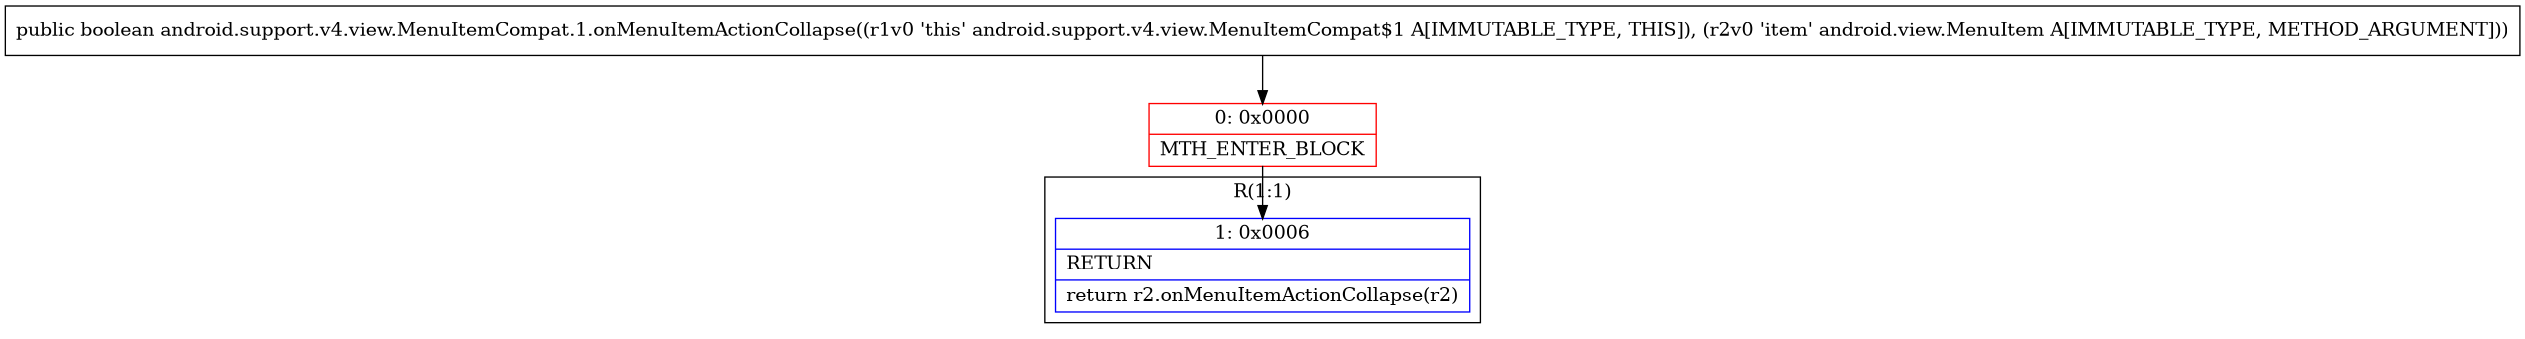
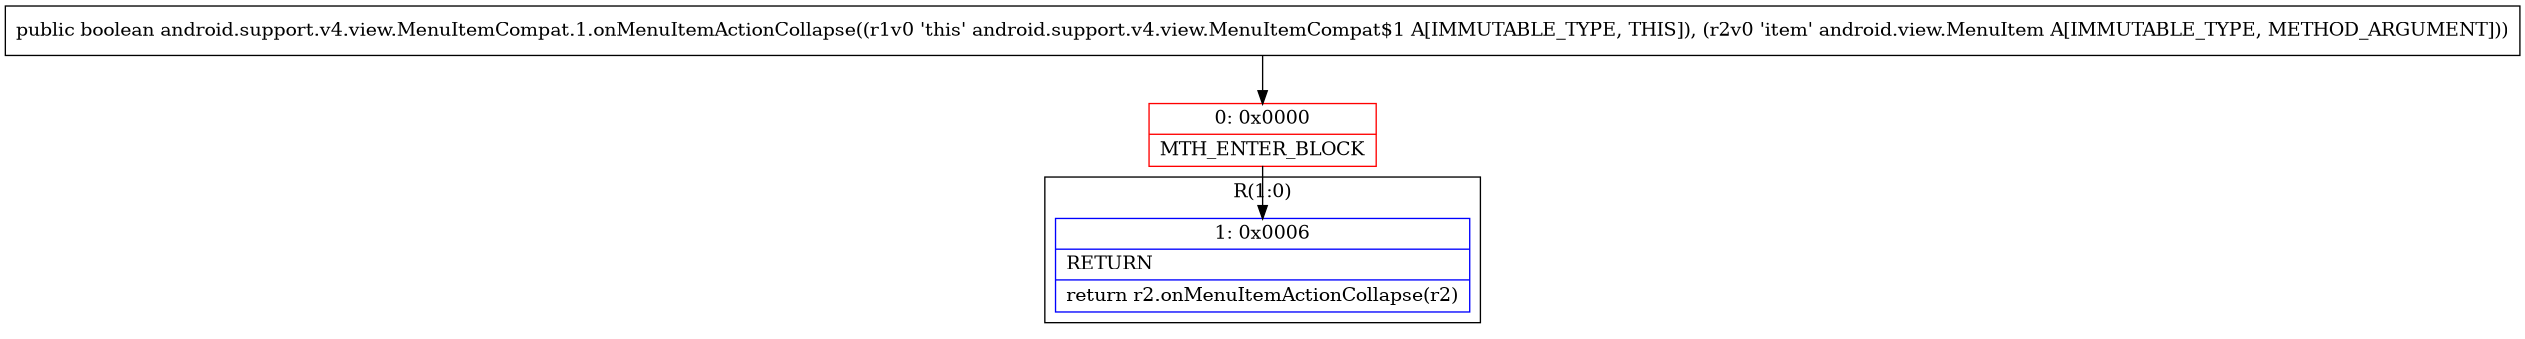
(1263, 192) -> (1263, 192)
